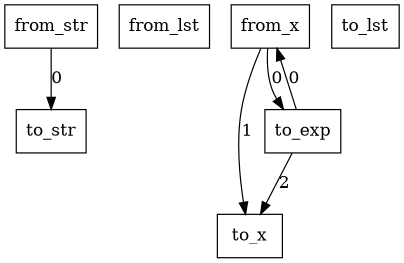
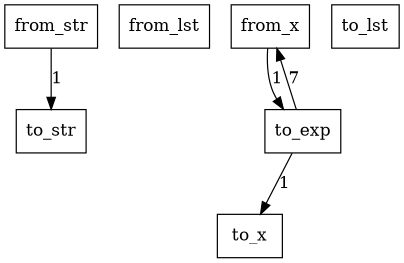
(57, 79) -> (57, 79)
(278, 79) -> (278, 79)
(294, 79) -> (294, 79)
(240, 124) -> none
(285, 184) -> (285, 184)
